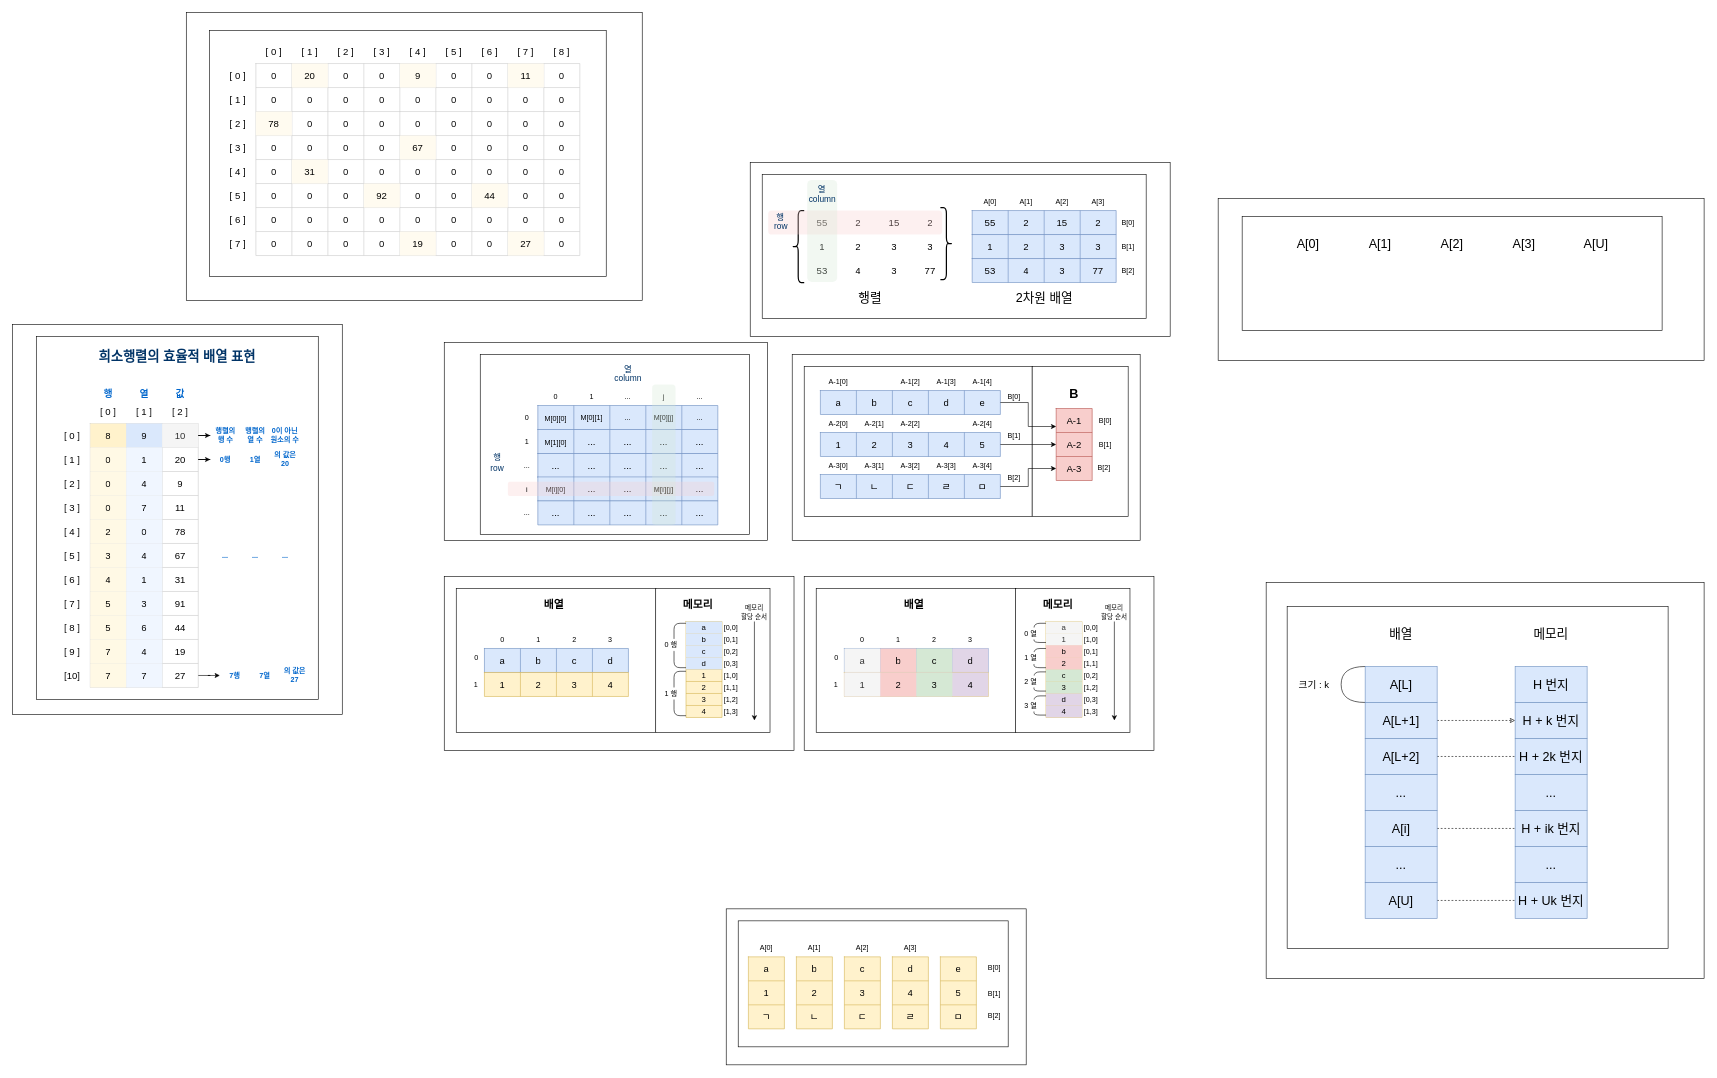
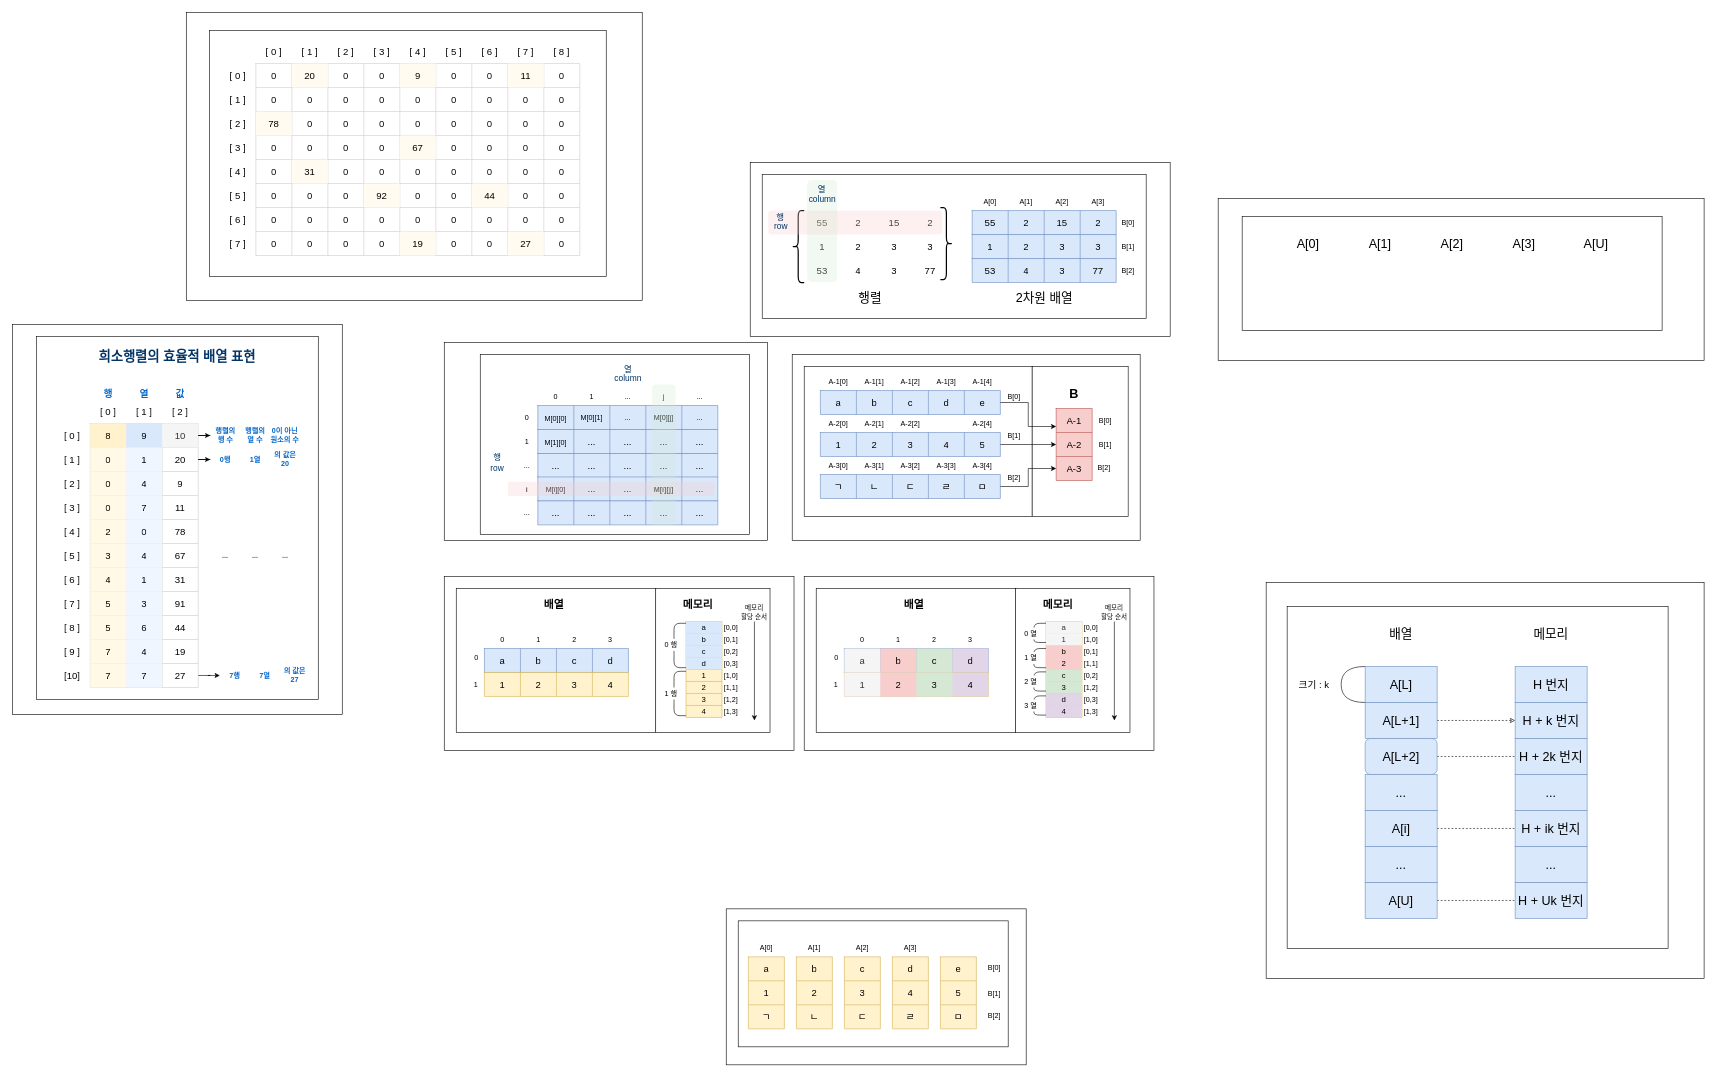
none -> (875, 381)
(1401, 756) -> (1401, 756)
